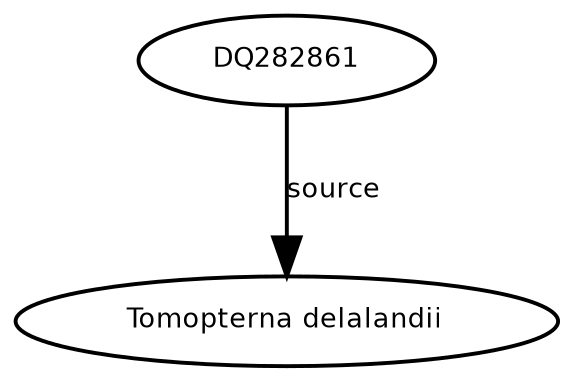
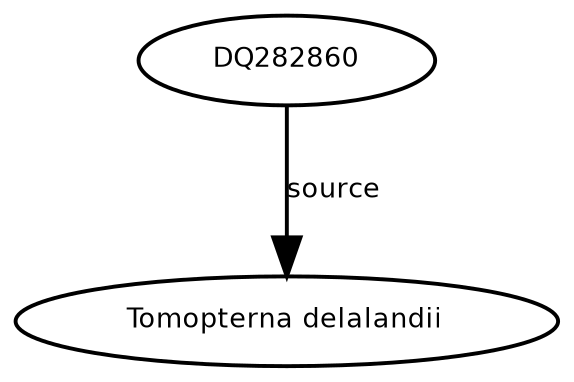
(287, 60) -> (287, 60)
